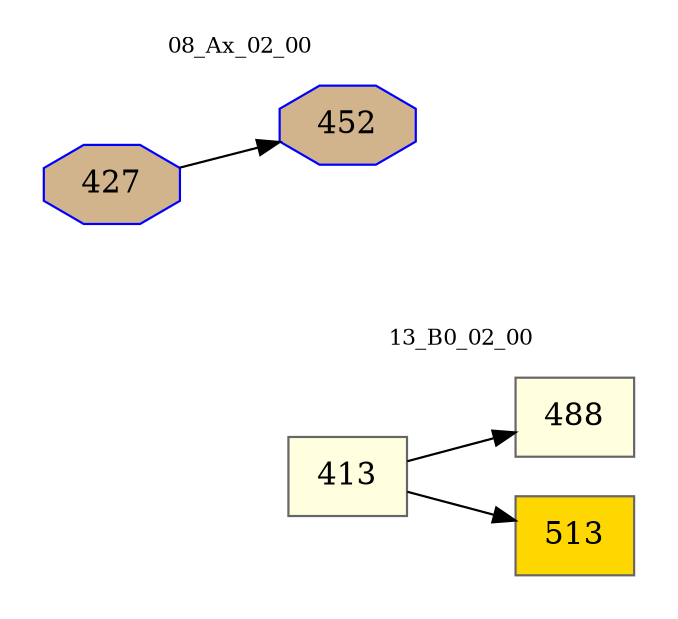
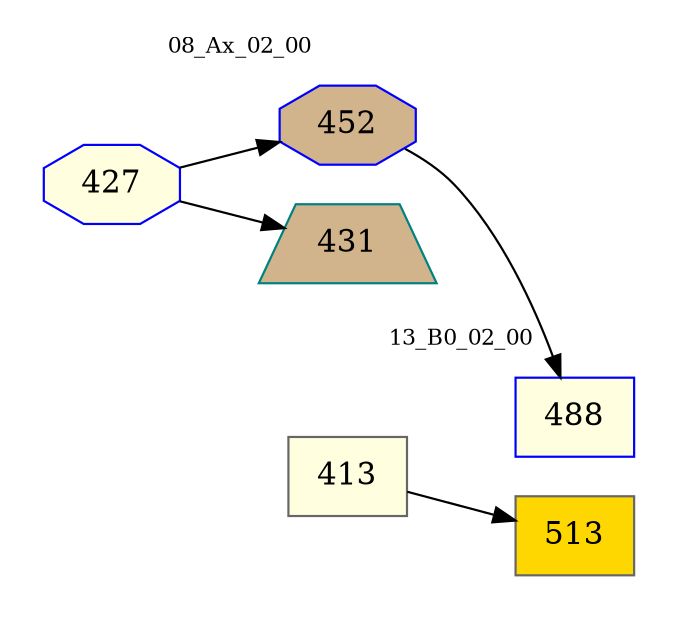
(112, 184) -> (112, 184)
none -> (348, 244)
(575, 417) -> (575, 417)
(450, 450) -> (496, 240)
